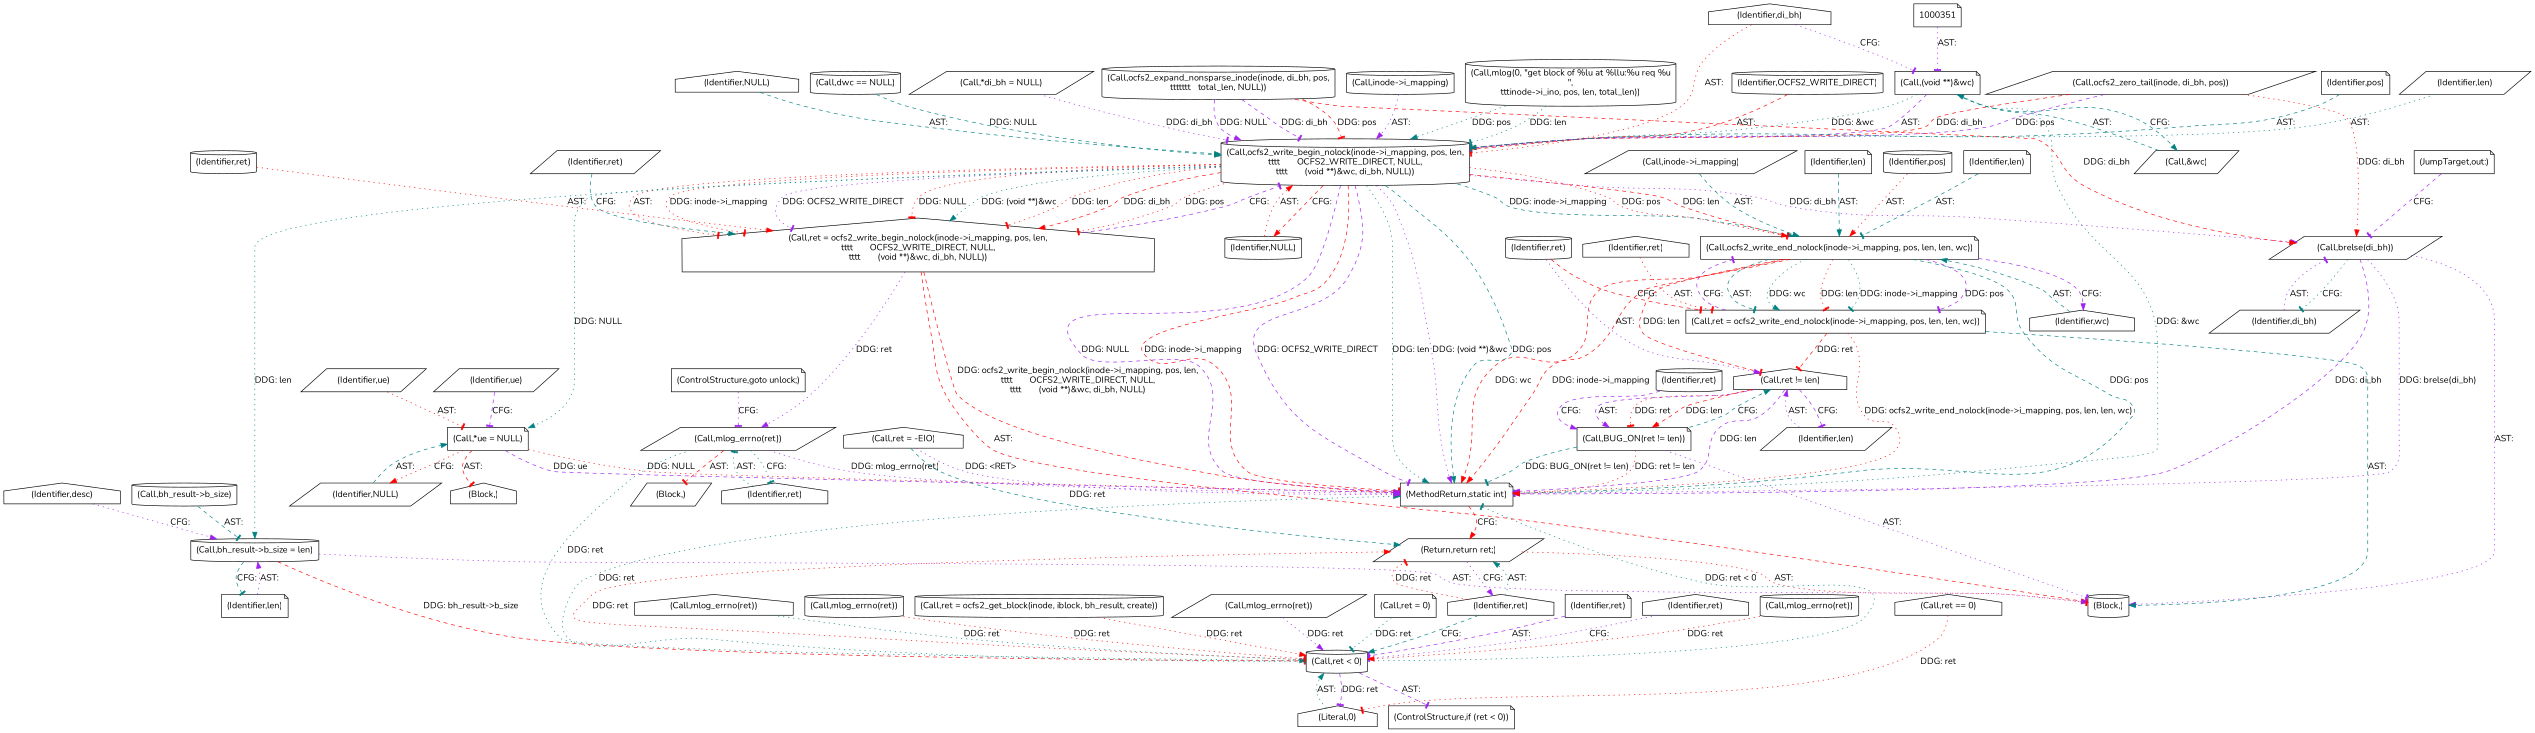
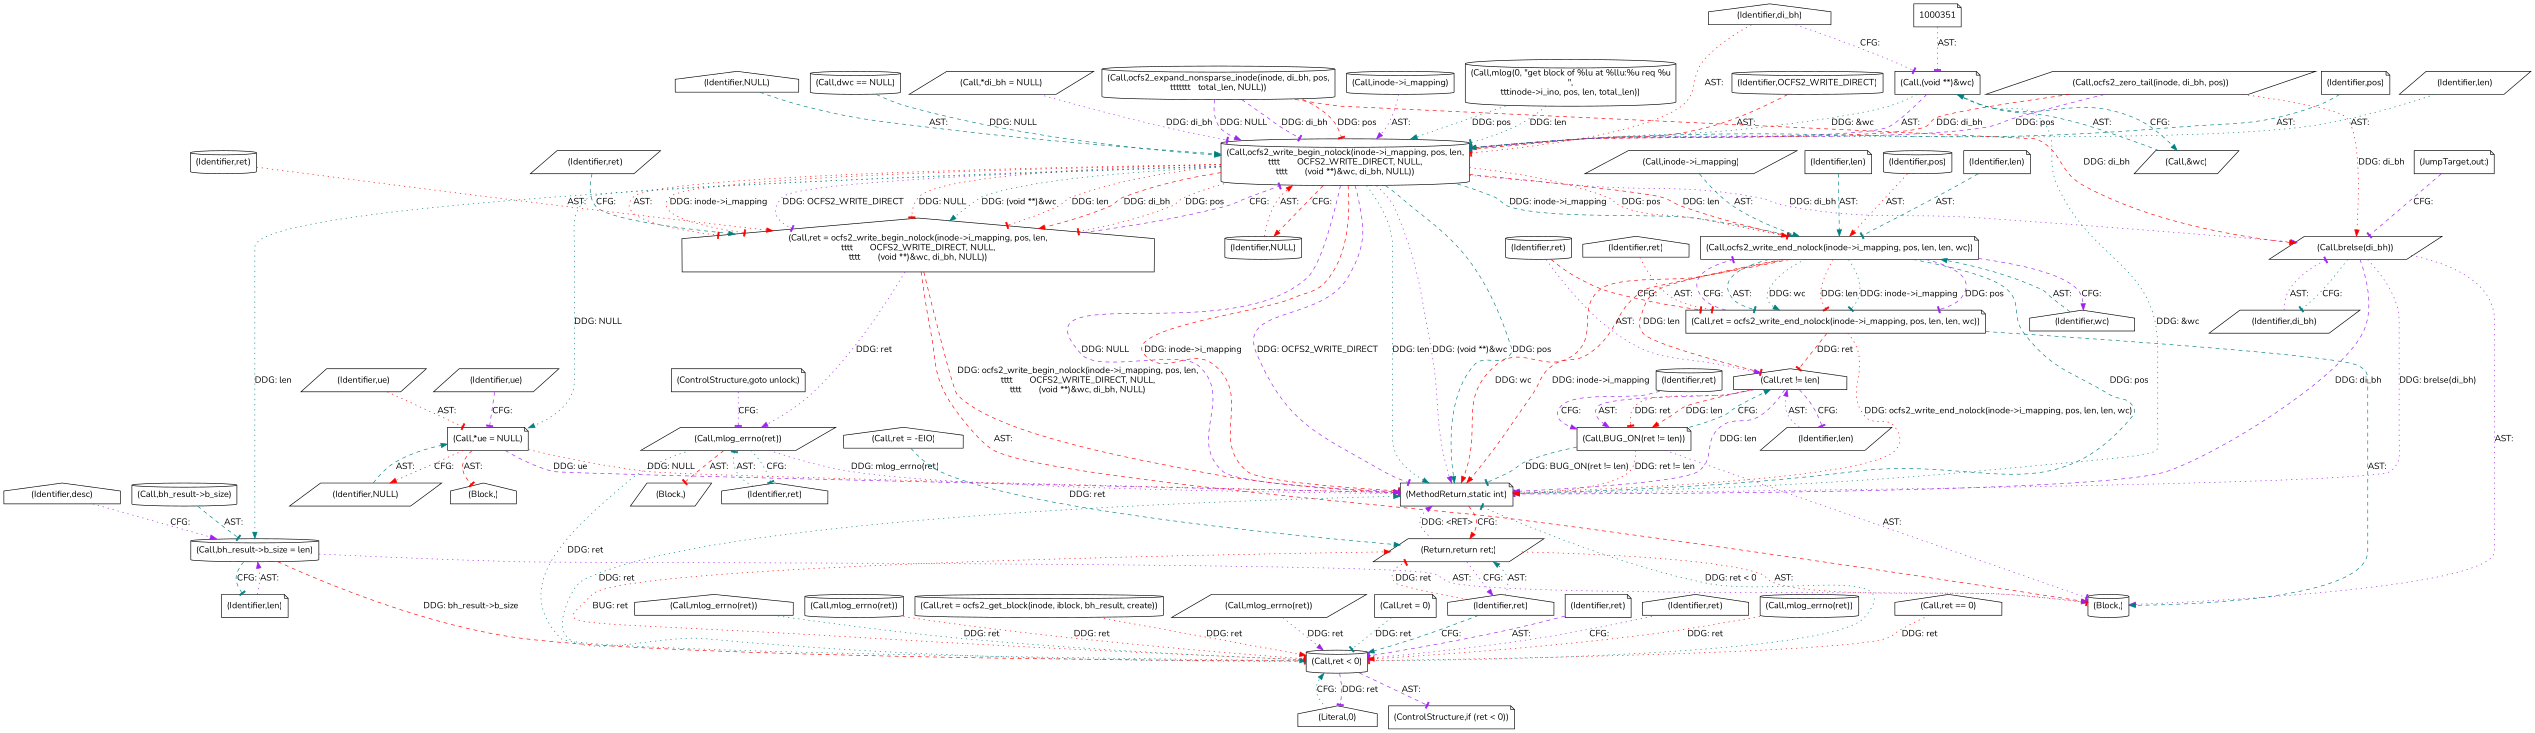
(1152, 490) -> (1421, 526)
(611, 606) -> (611, 606)
(1328, 690) -> (1328, 690)
(1668, 694) -> (1710, 652)
